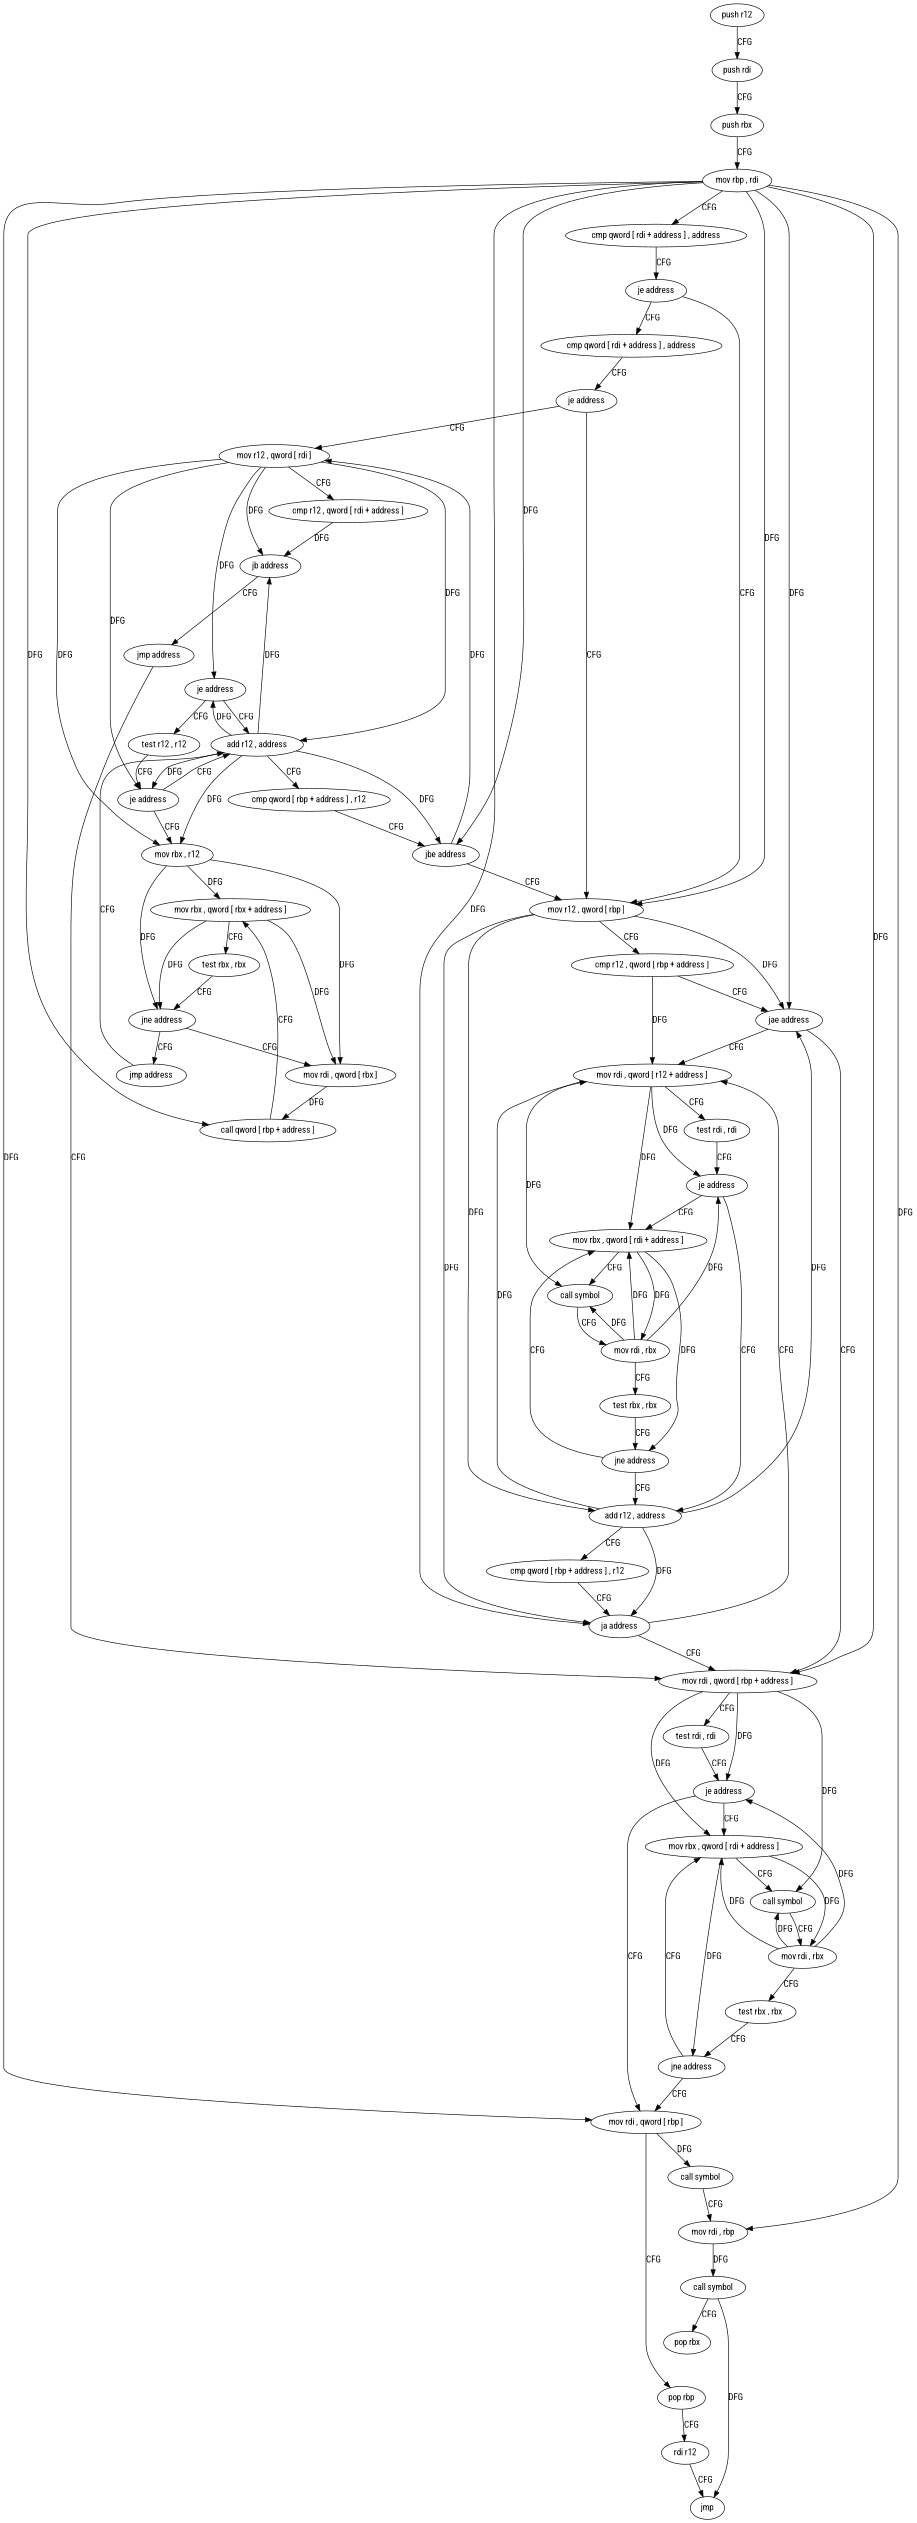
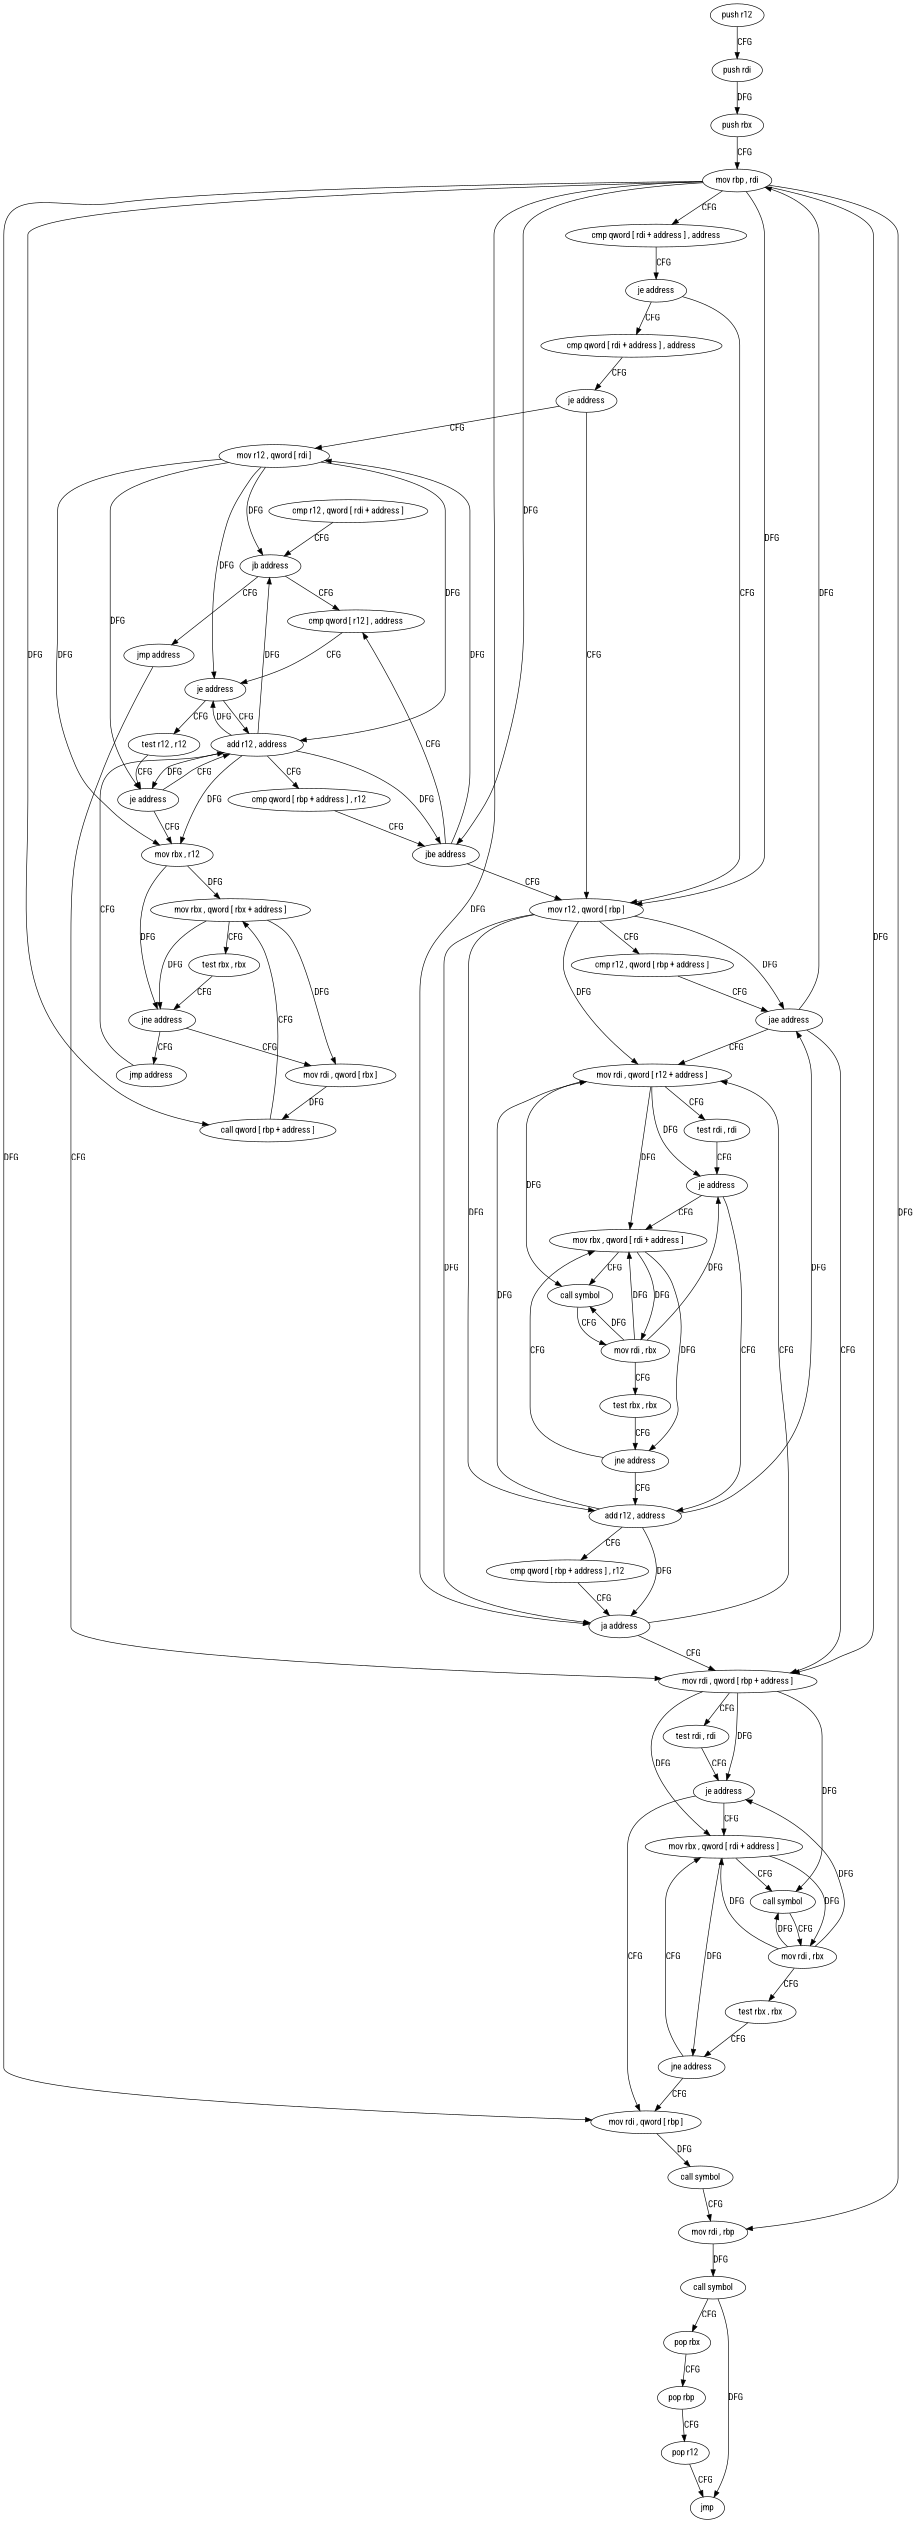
(745, 98) -> (745, 98)
(308, 482) -> none
(322, 539) -> (322, 539)
(789, 589) -> (819, 590)
none -> (356, 621)
(339, 911) -> none
(652, 1017) -> (577, 999)
(646, 2261) -> (685, 2367)
(685, 2453) -> (685, 2453)
